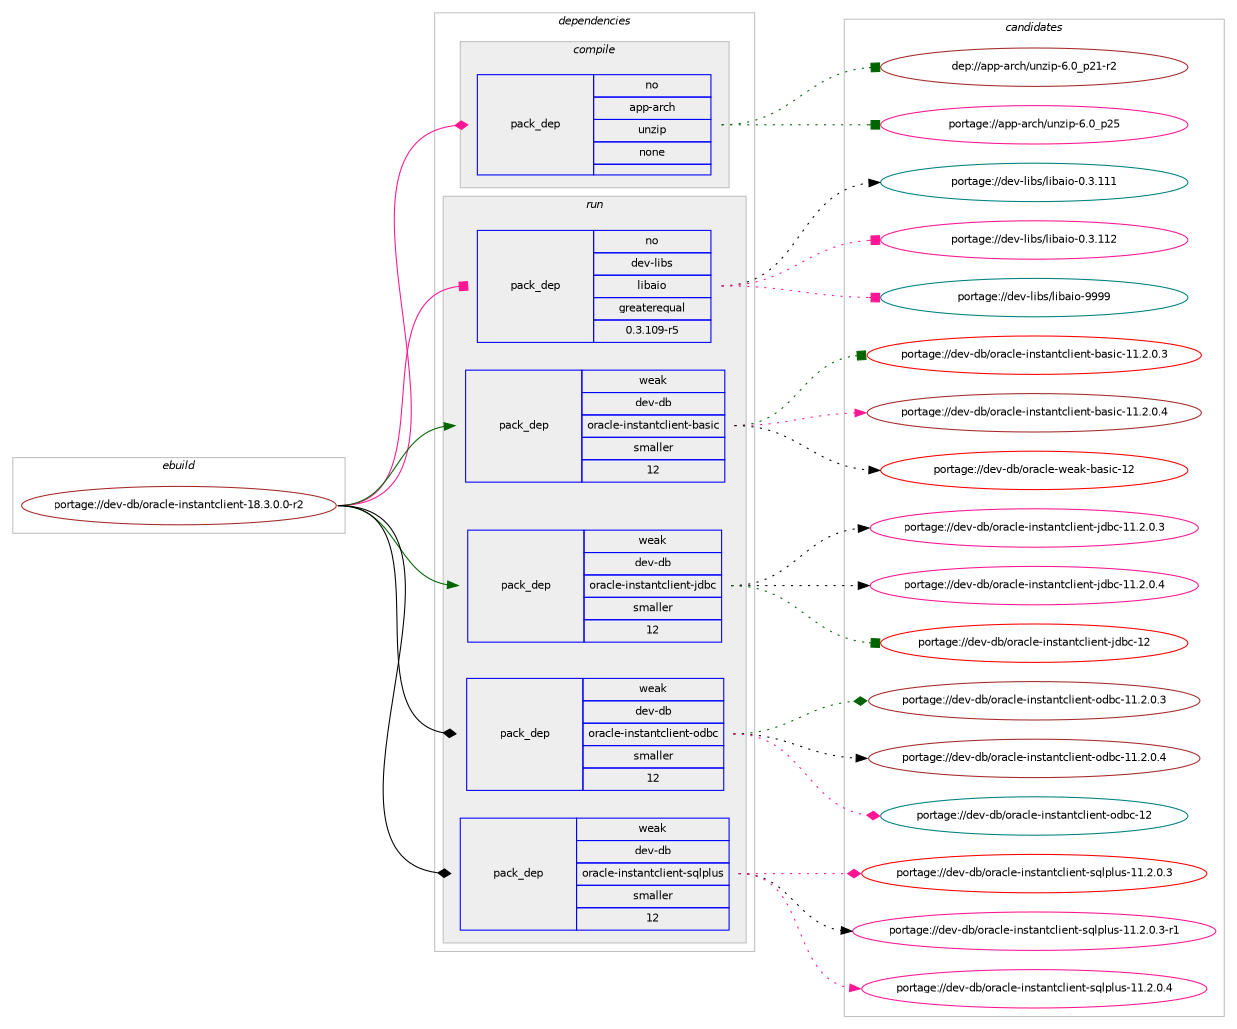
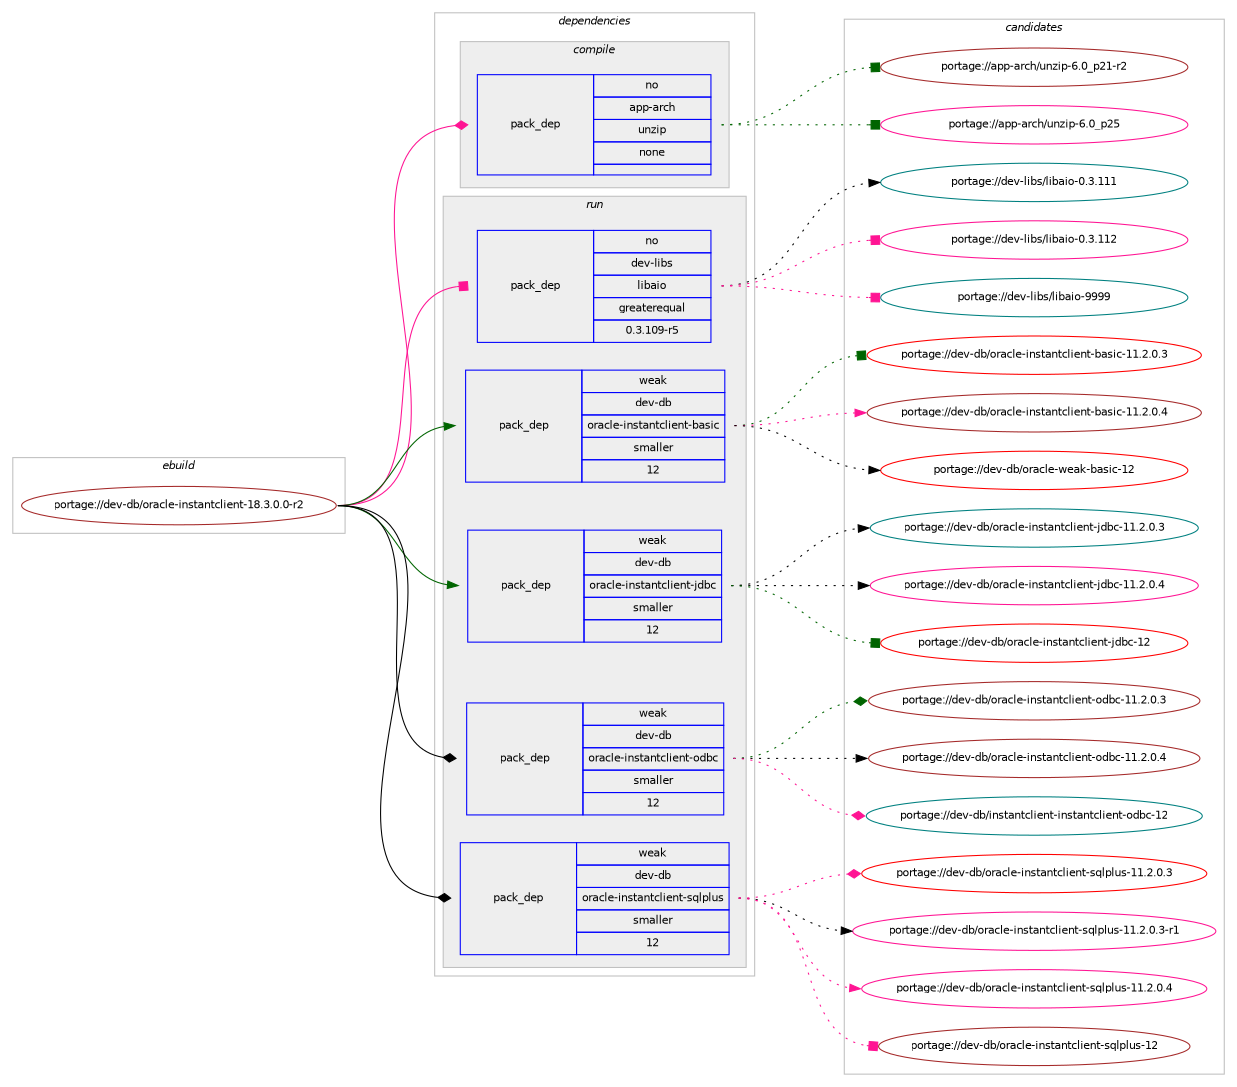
(1034, 67) -> (1034, 67)
(1034, 528) -> (1034, 528)
(1034, 816) -> (1034, 816)
none -> (1034, 1046)
